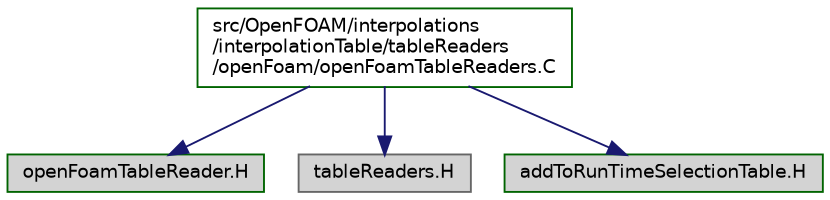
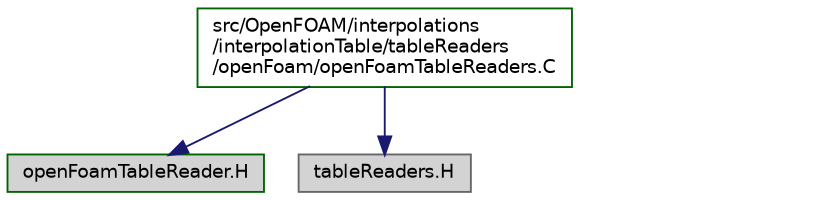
(664, 173) -> none
